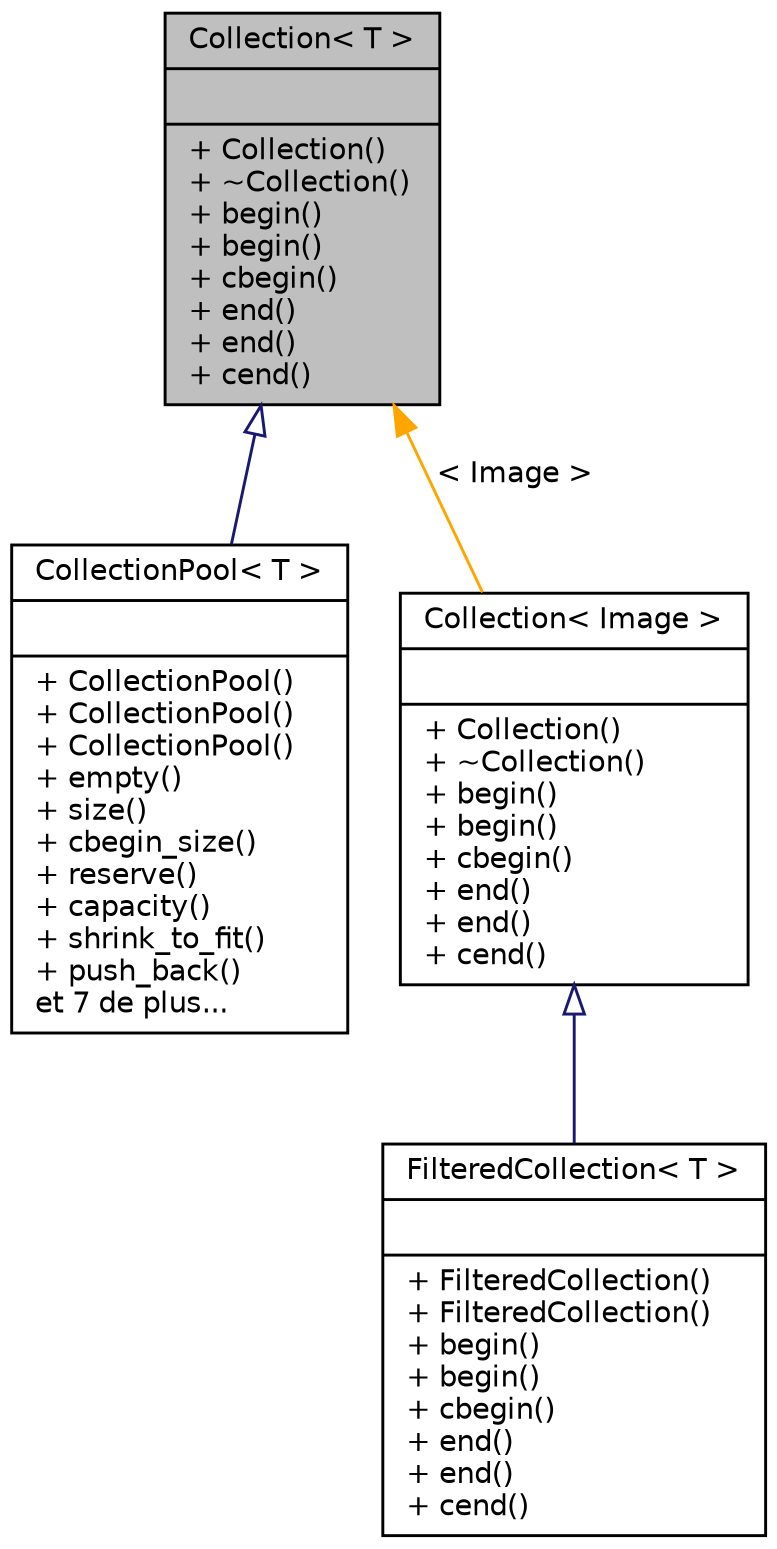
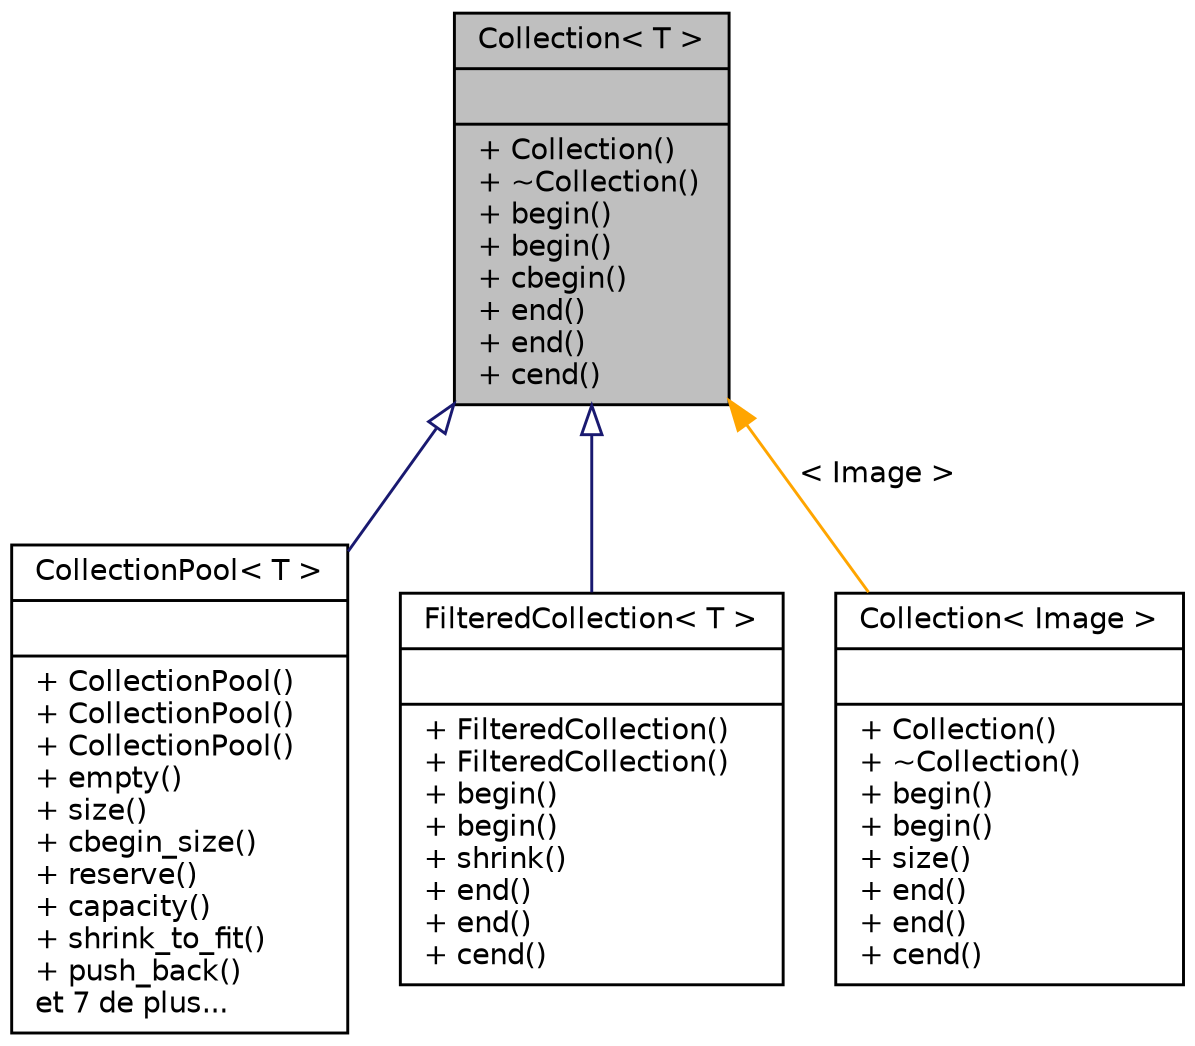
(500, 859) -> (916, 859)
(574, 1079) -> (592, 514)
(482, 1410) -> (495, 859)
